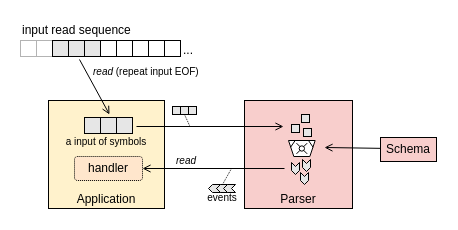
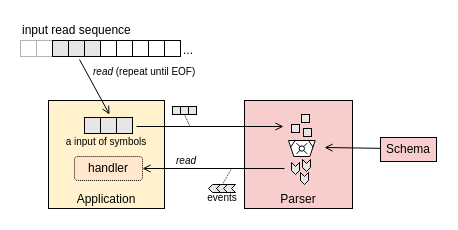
(153, 72) -> (151, 72)
